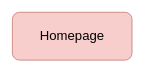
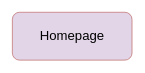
(72, 36) -> (72, 36)
